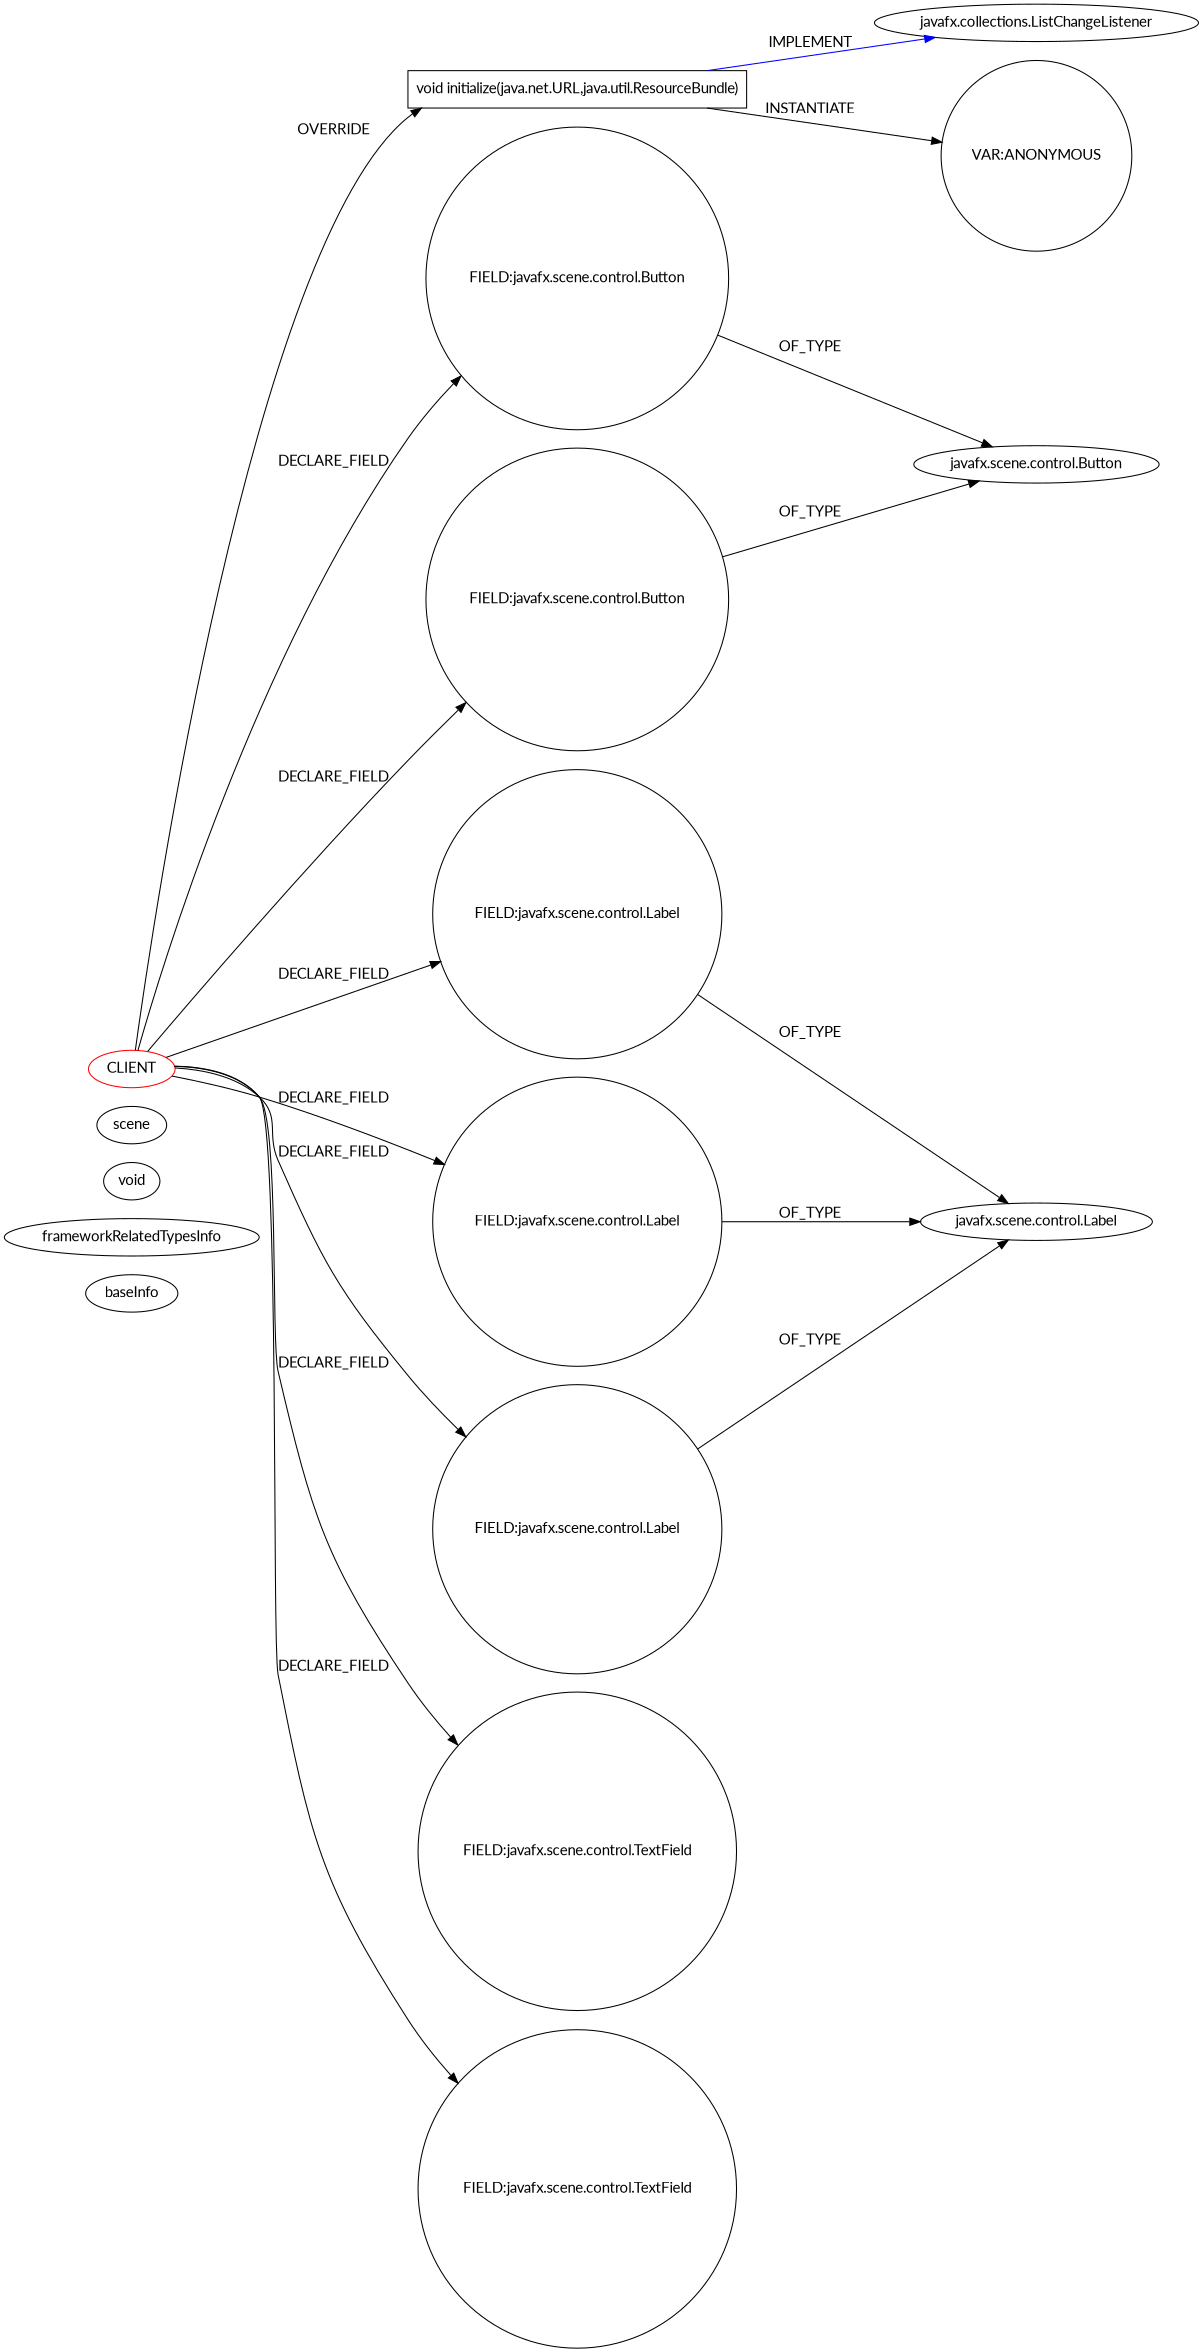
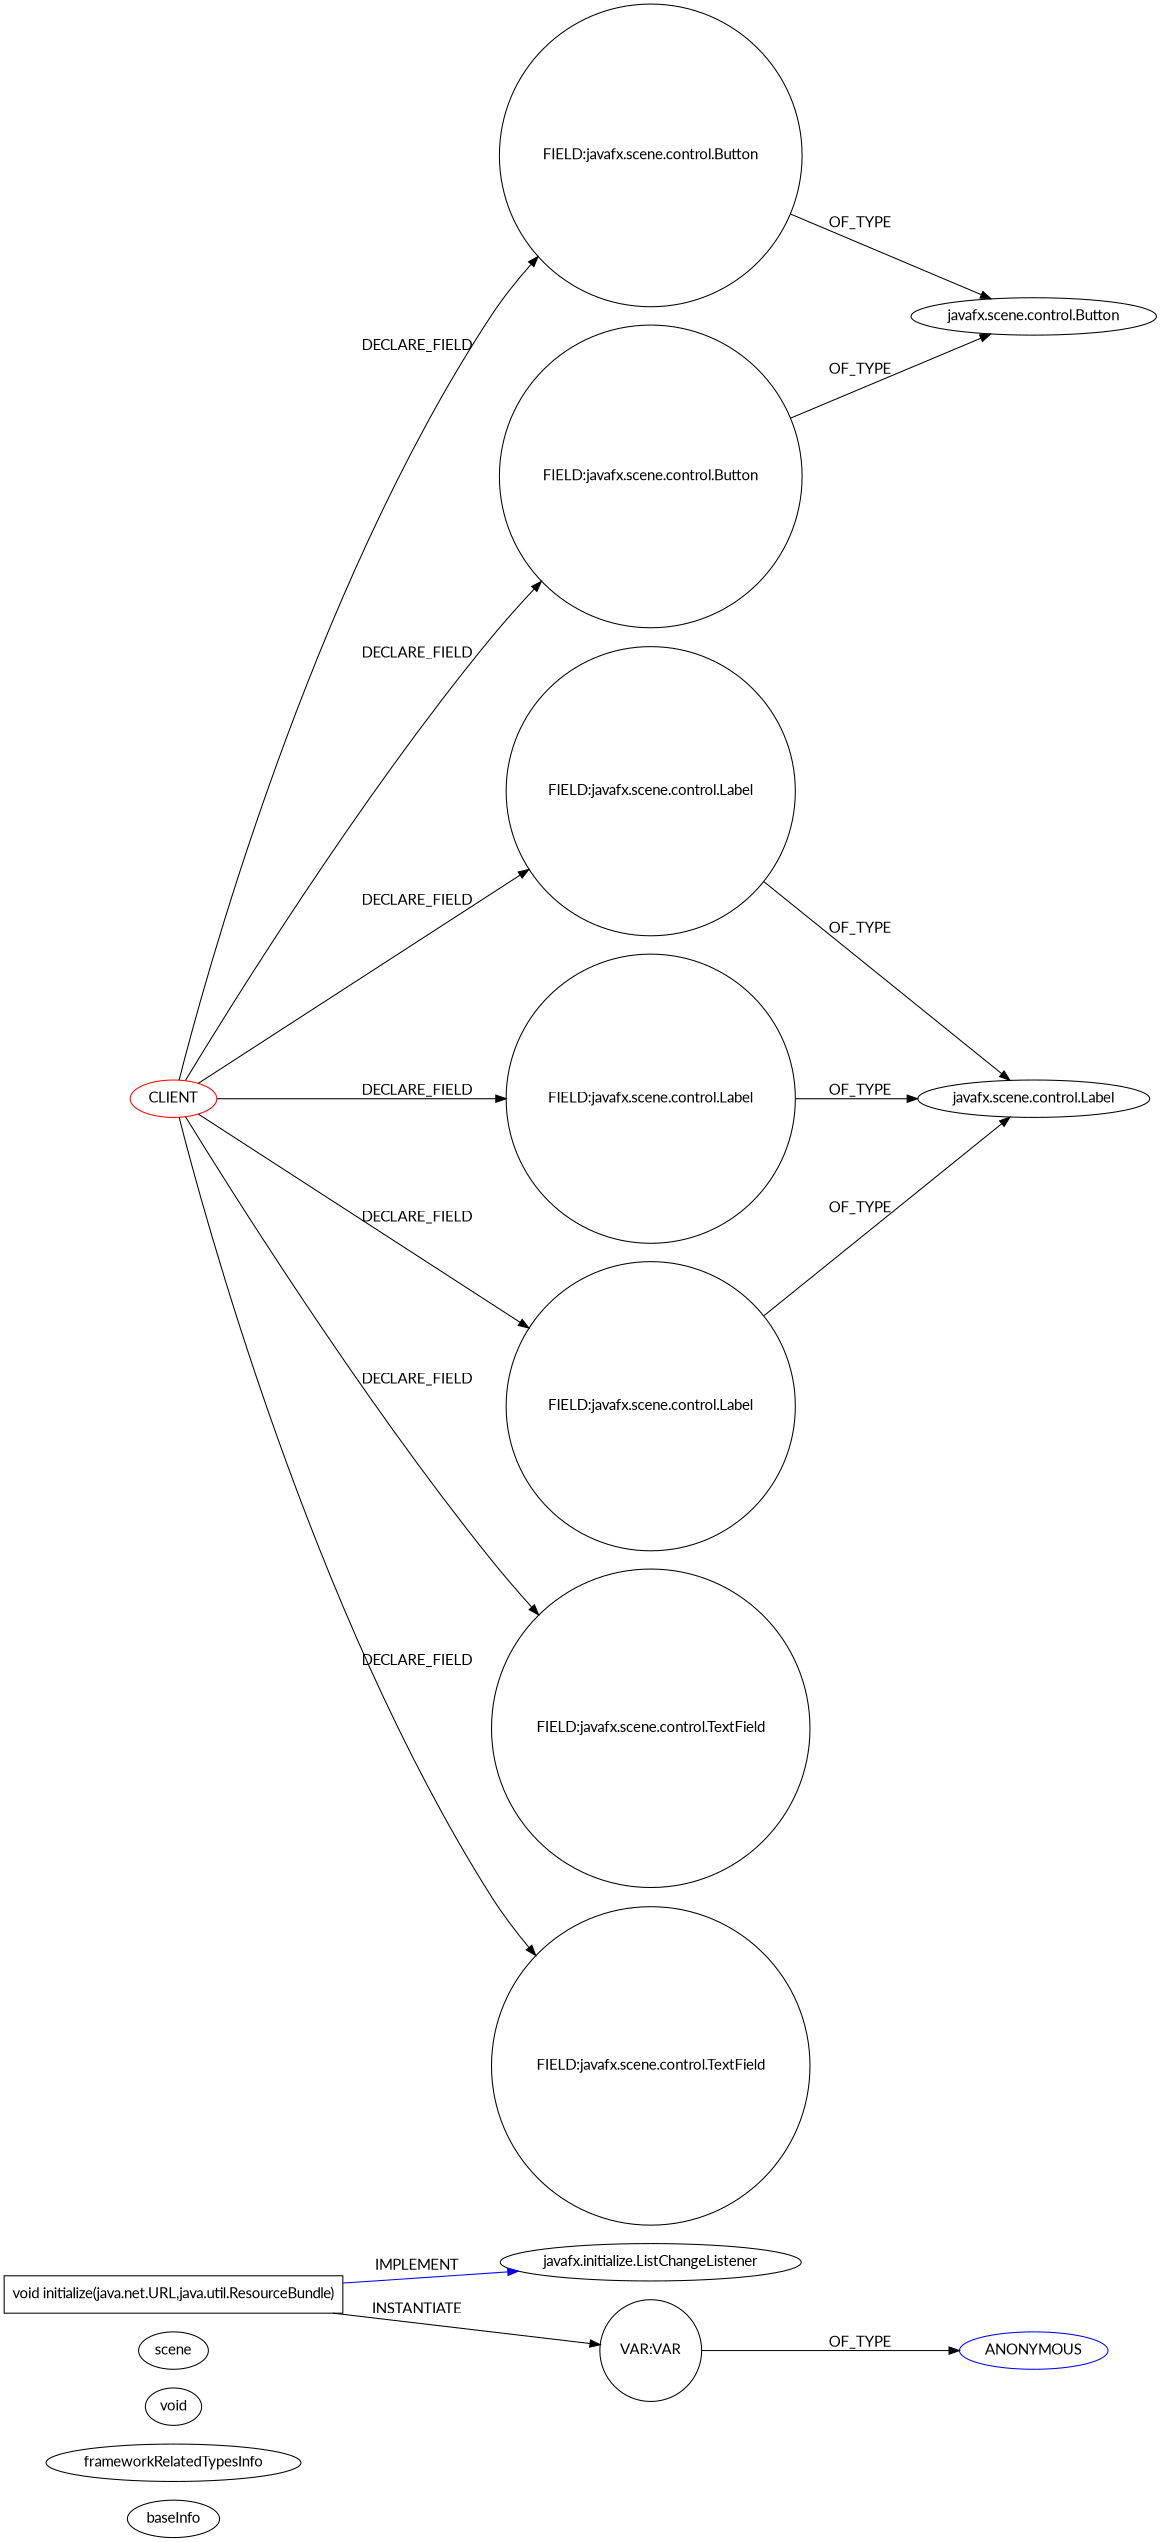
(1036, 23) -> (651, 2262)
(1036, 156) -> (651, 2351)
(225, 564) -> none
none -> (1034, 2351)
